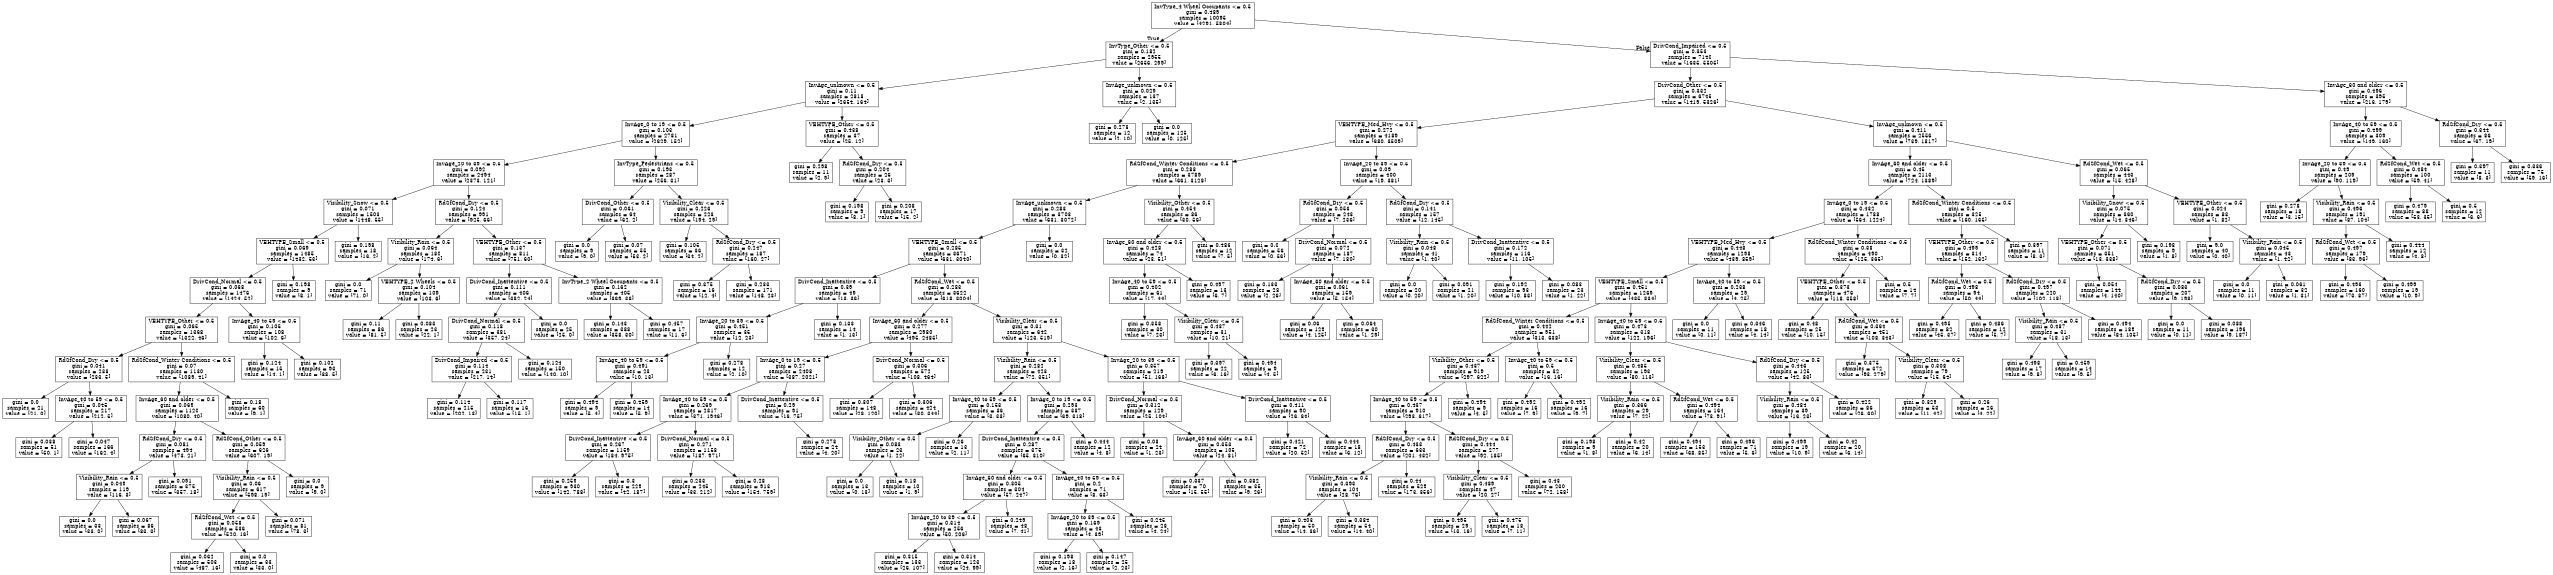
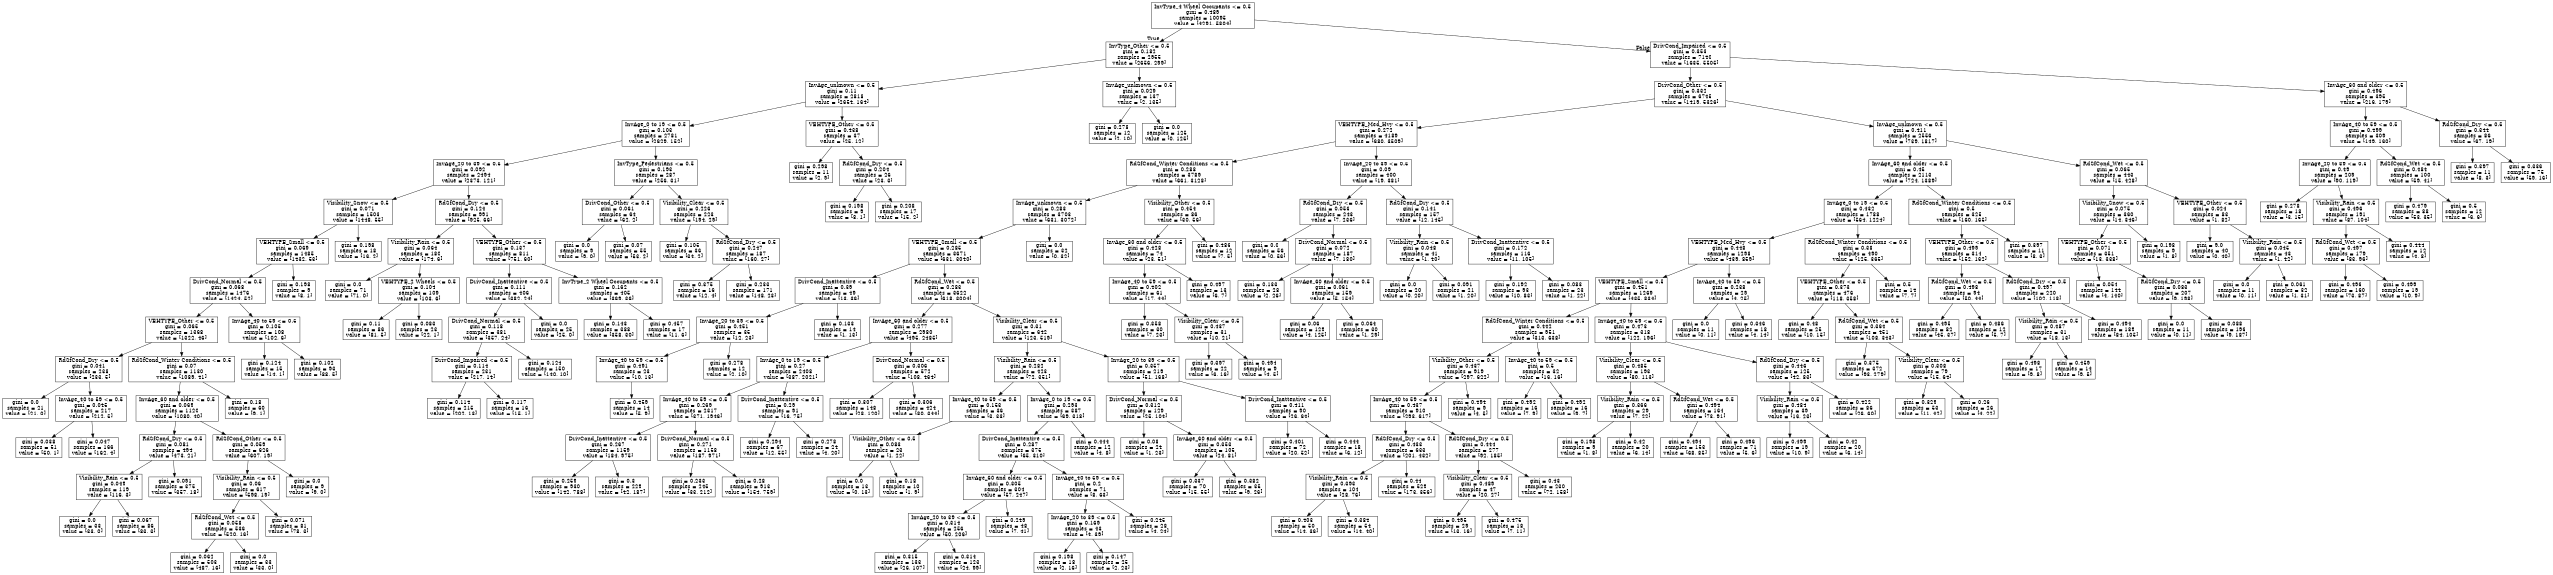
(582, 408) -> none
none -> (765, 448)
(949, 448) -> none
(1288, 448) -> (1288, 448)
